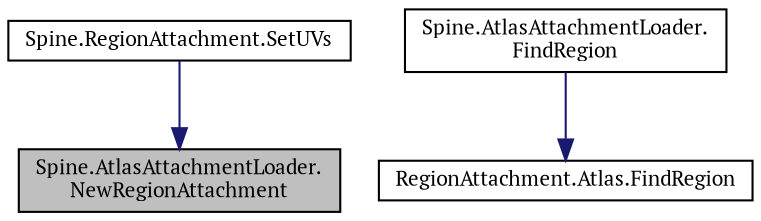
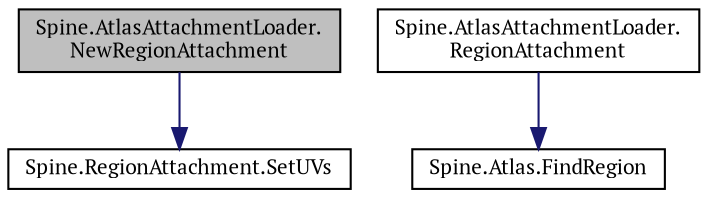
(566, 41) -> (539, 41)
(180, 95) -> (180, 100)
(566, 181) -> (539, 169)
